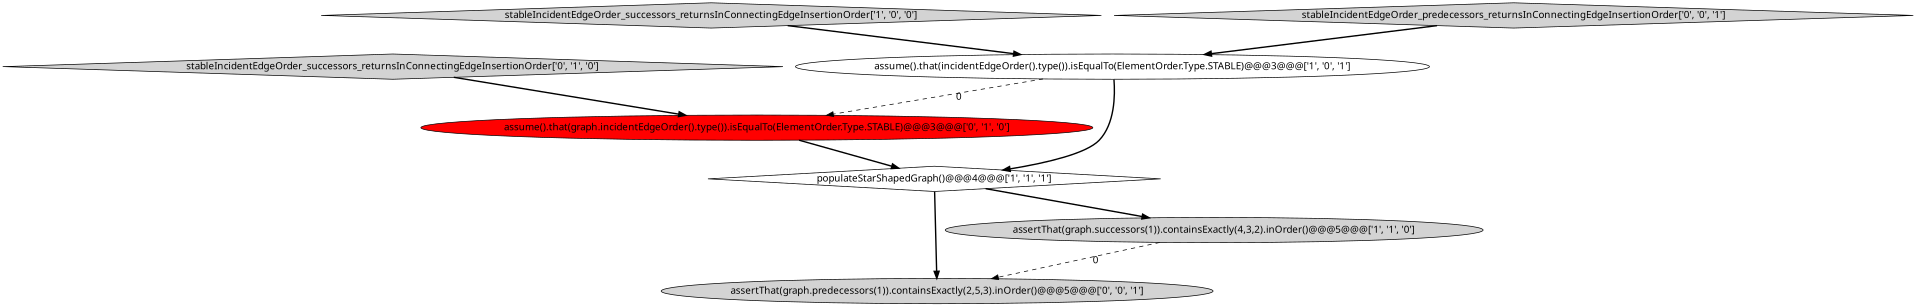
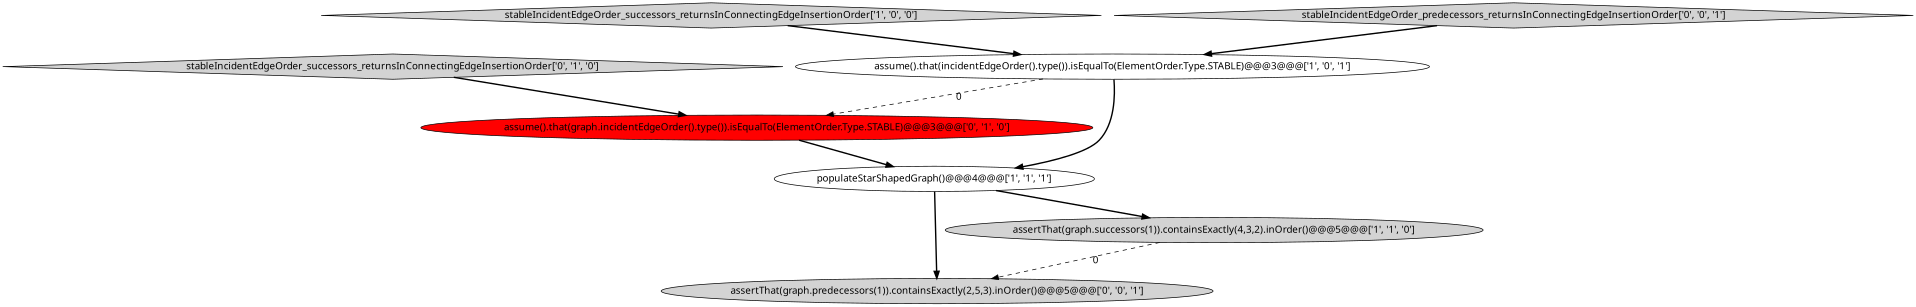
(934, 179) -> (934, 179)
